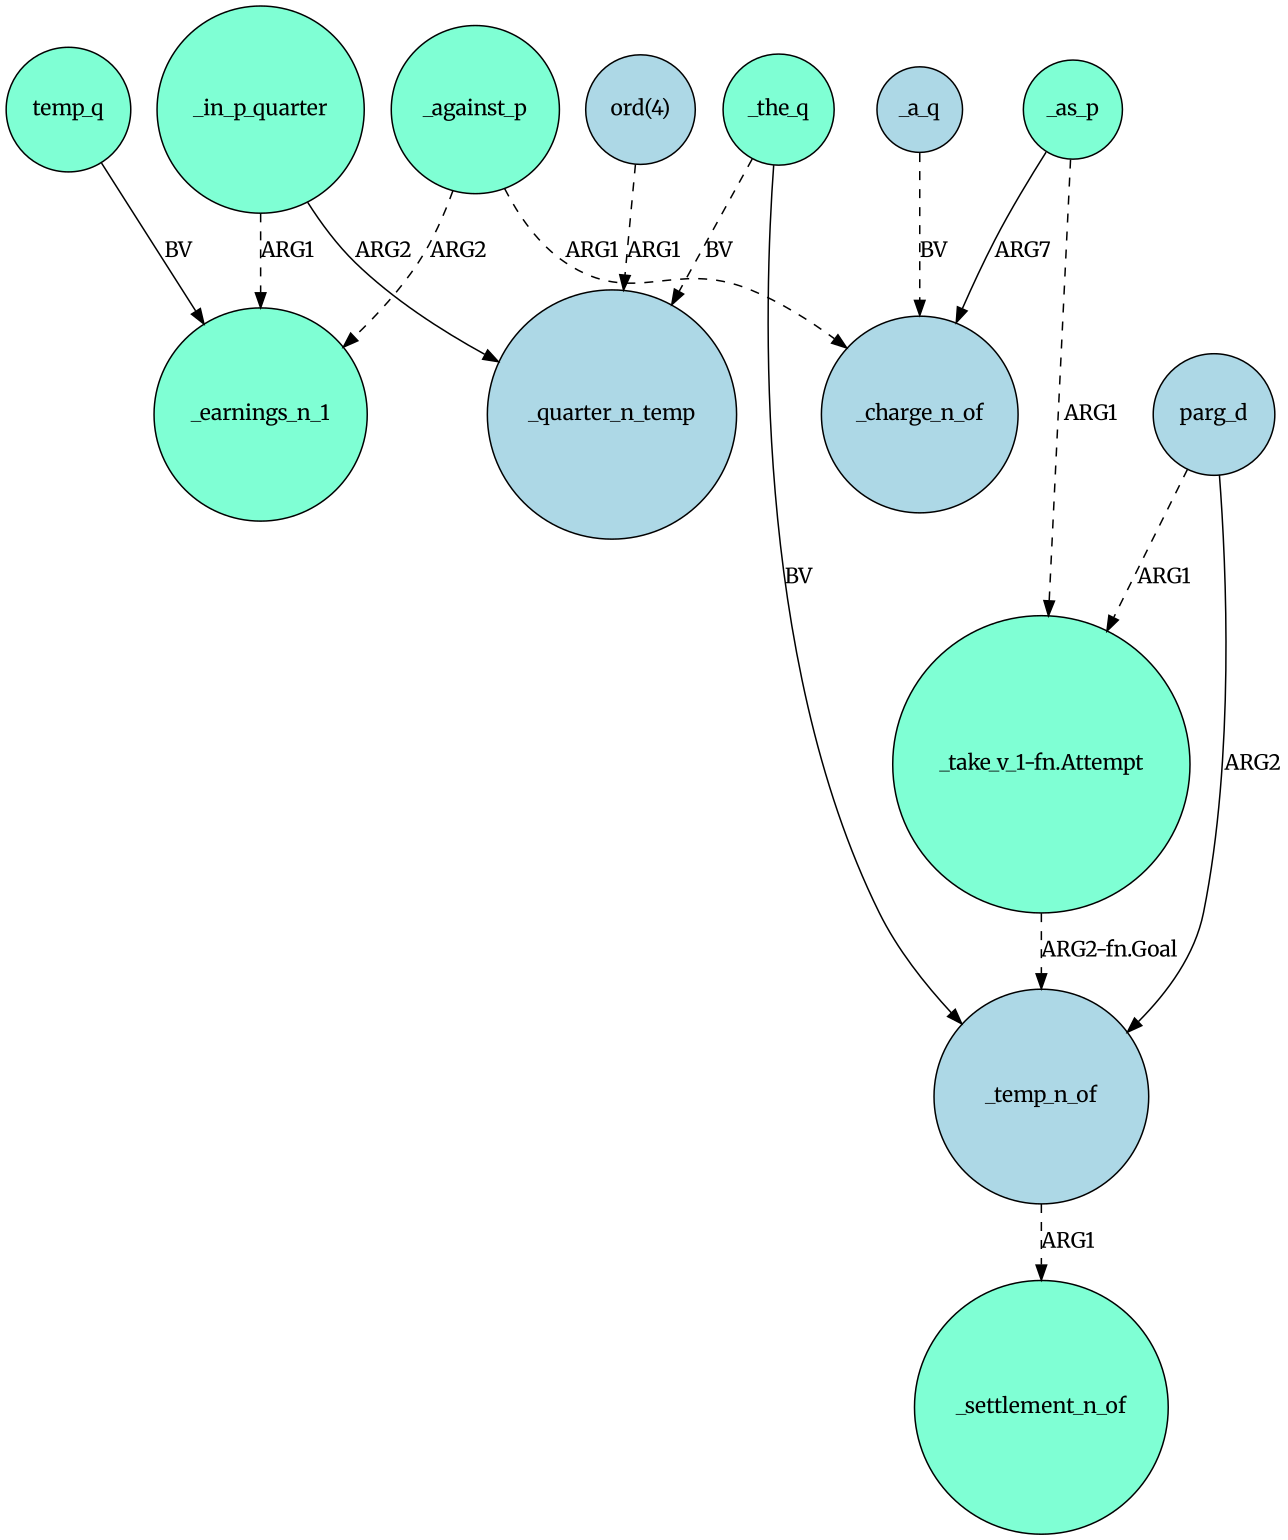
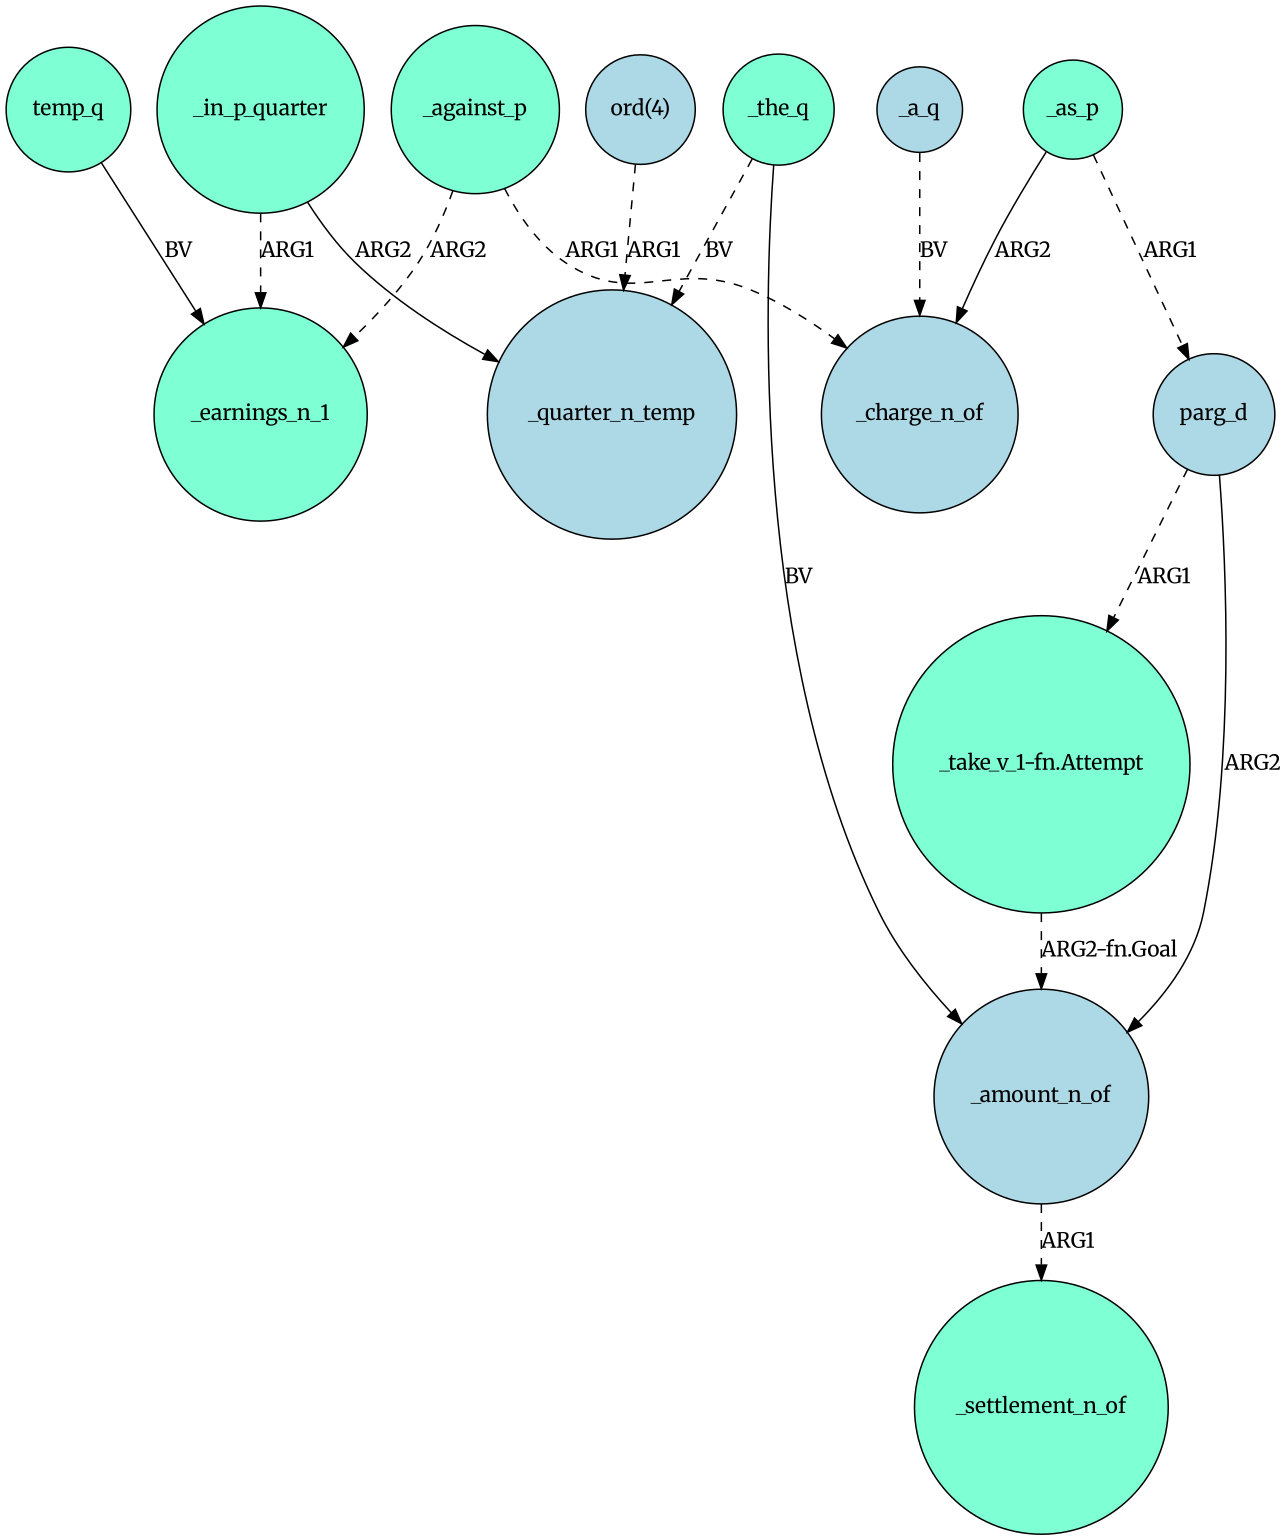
(1023, 251) -> (1023, 251)
(1060, 380) -> (1138, 250)
(1041, 1097) -> (1041, 1097)
